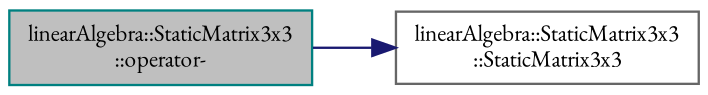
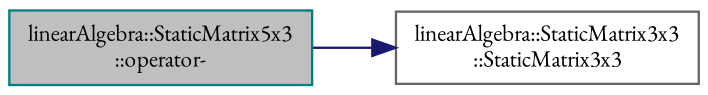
(161, 48) -> (161, 48)
